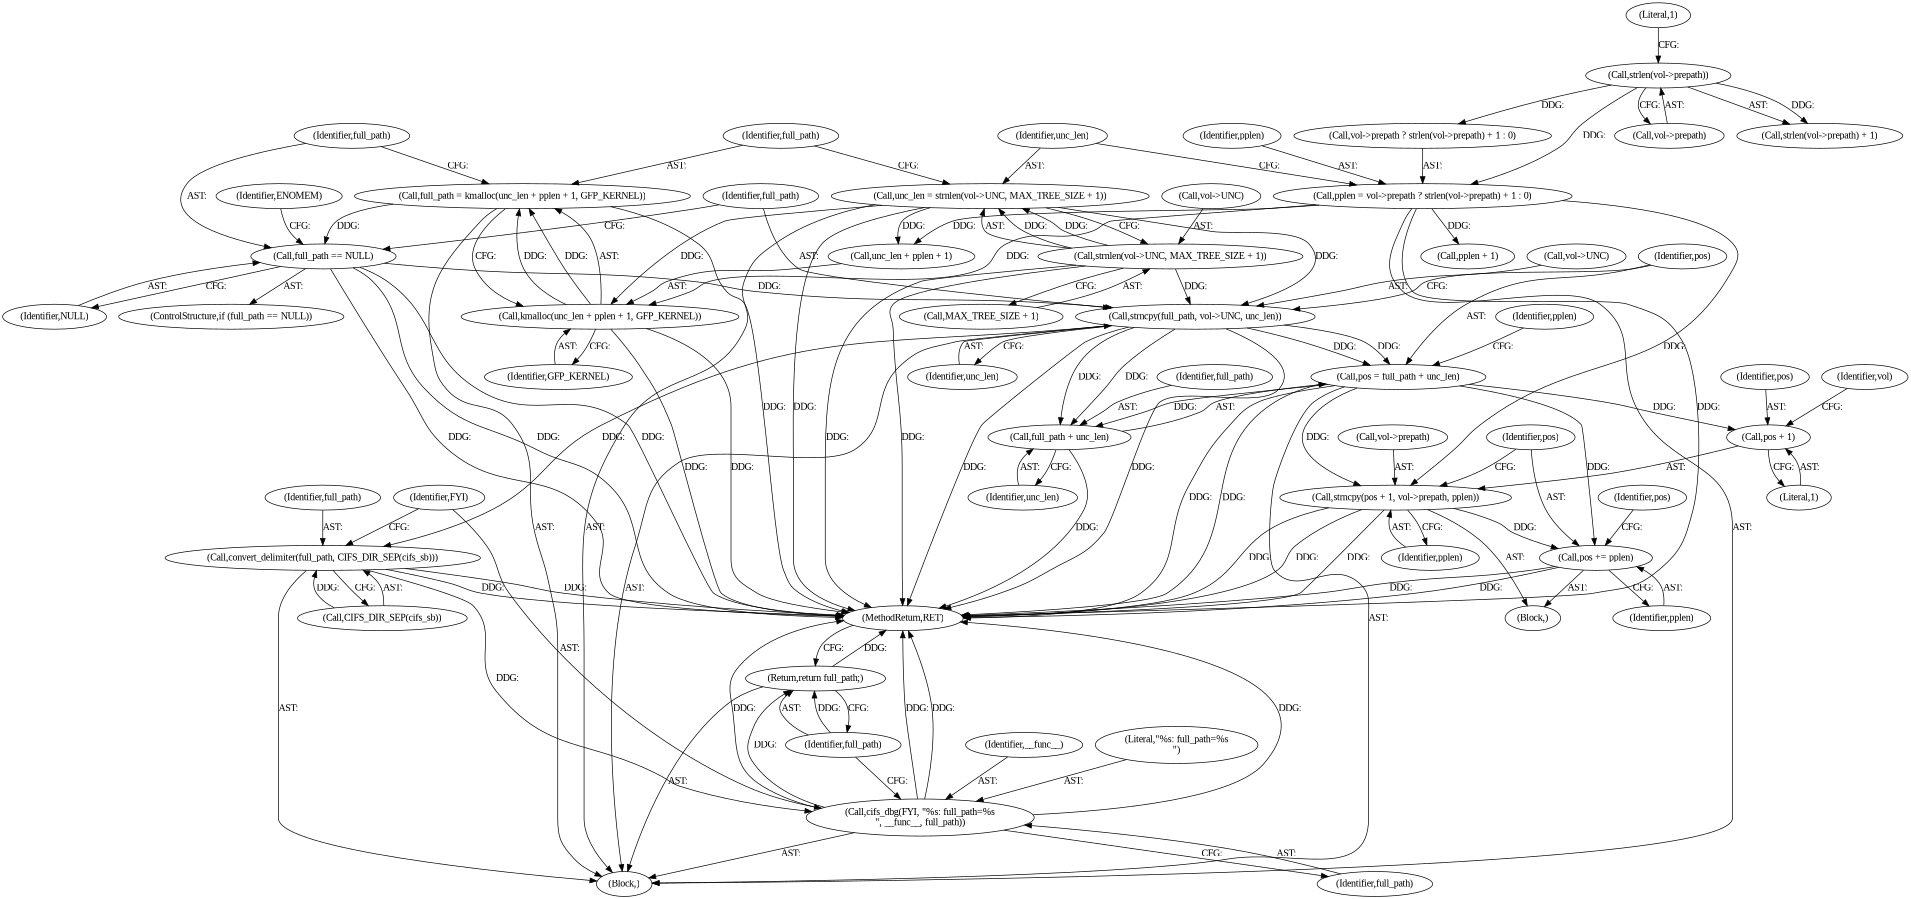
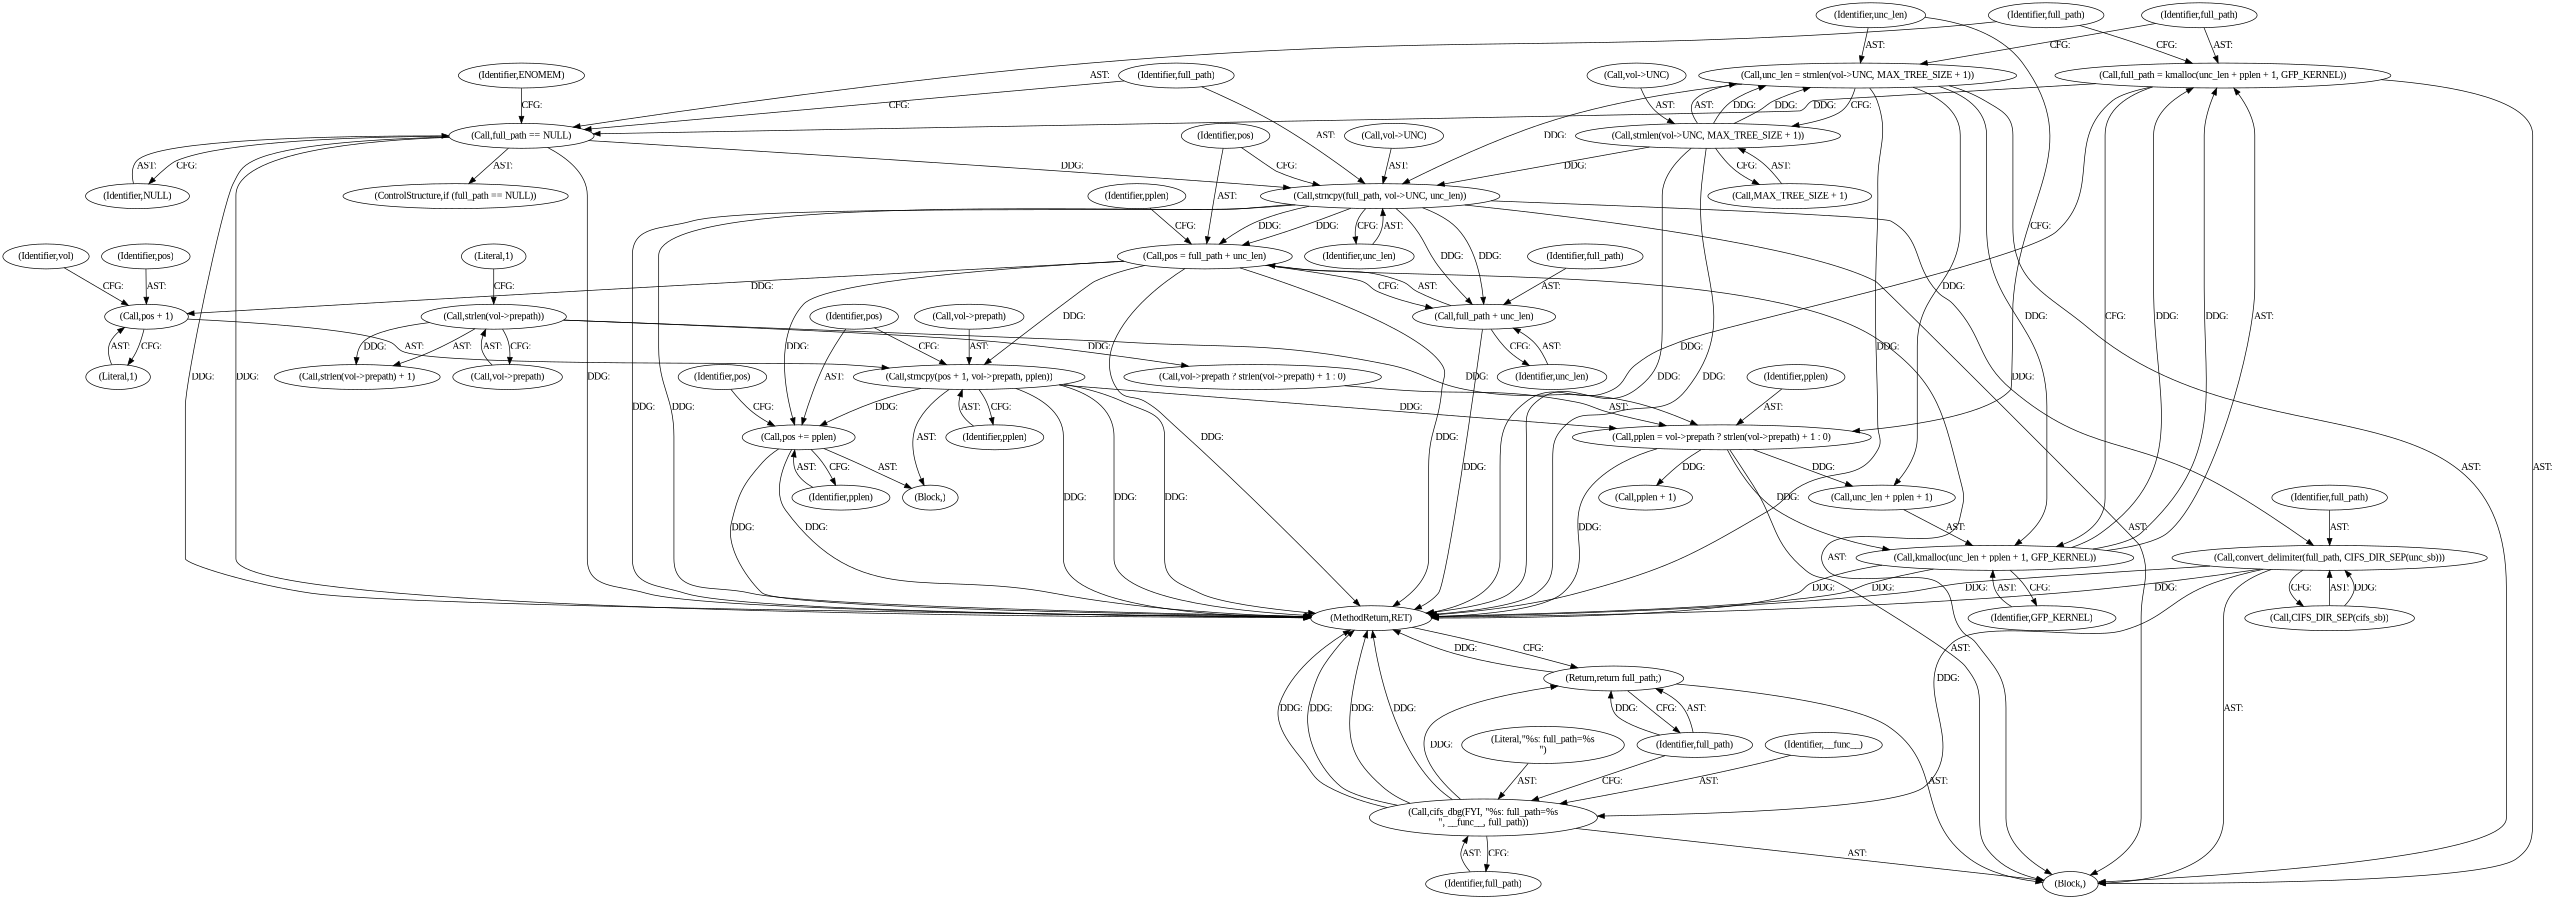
(1672, 336) -> (1334, 407)
(1187, 407) -> (1390, 287)
(439, 498) -> none
(323, 558) -> (2330, 558)
